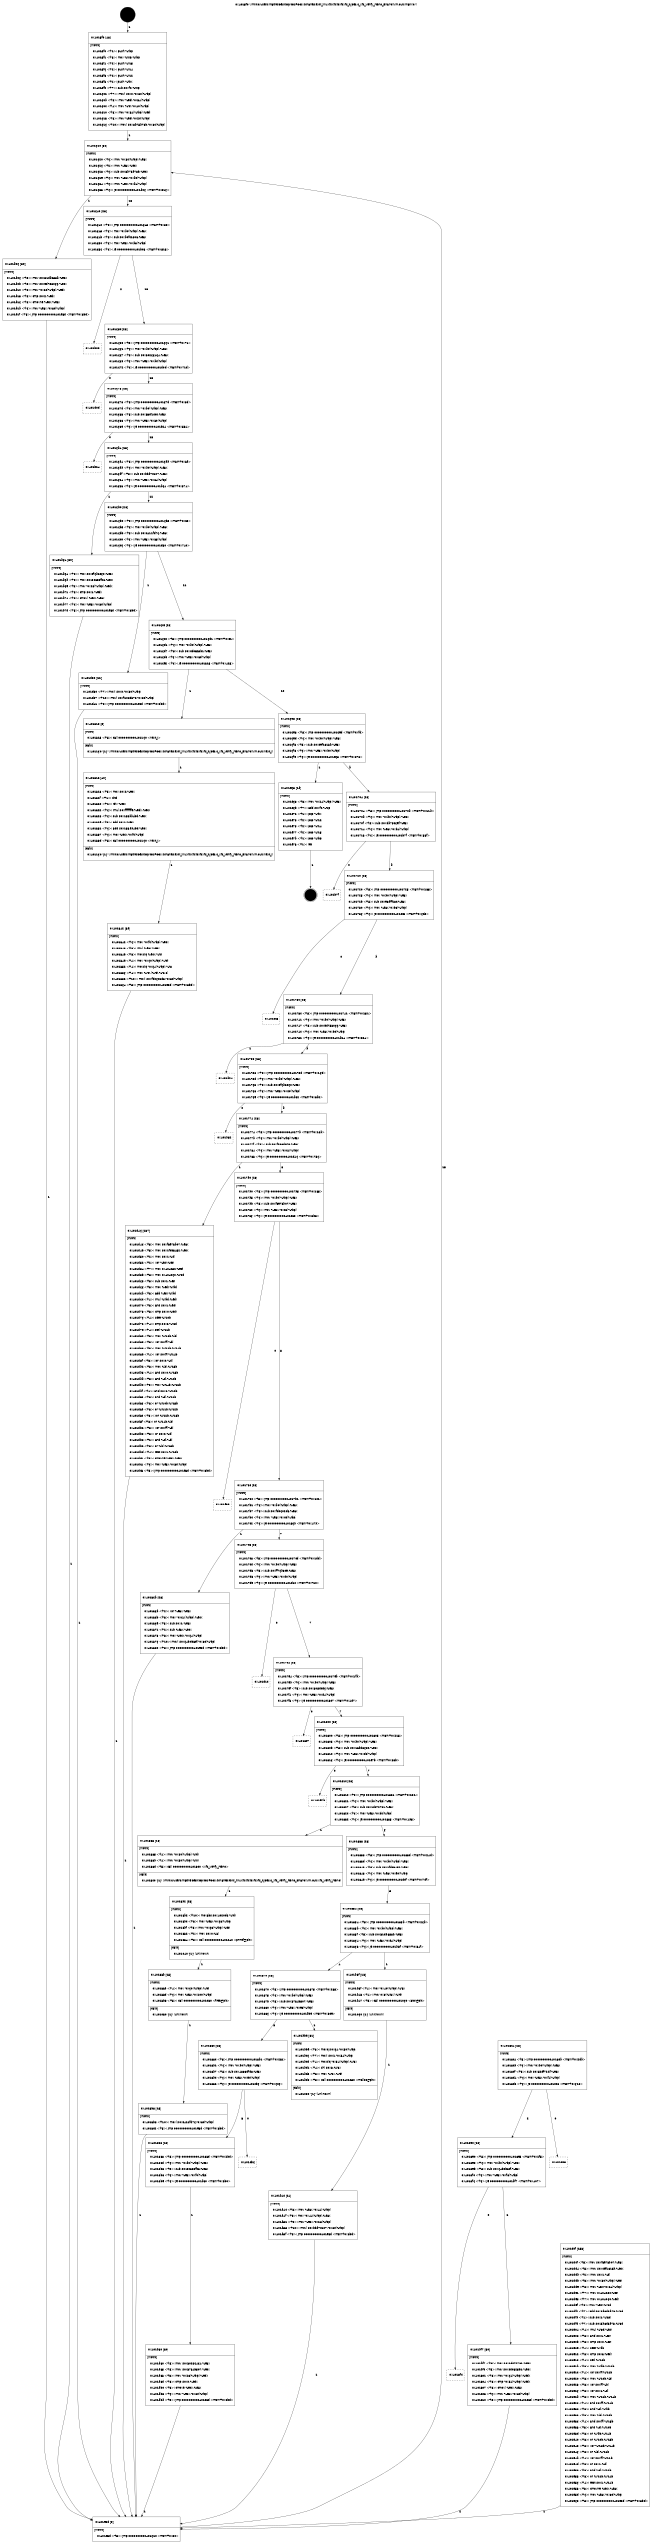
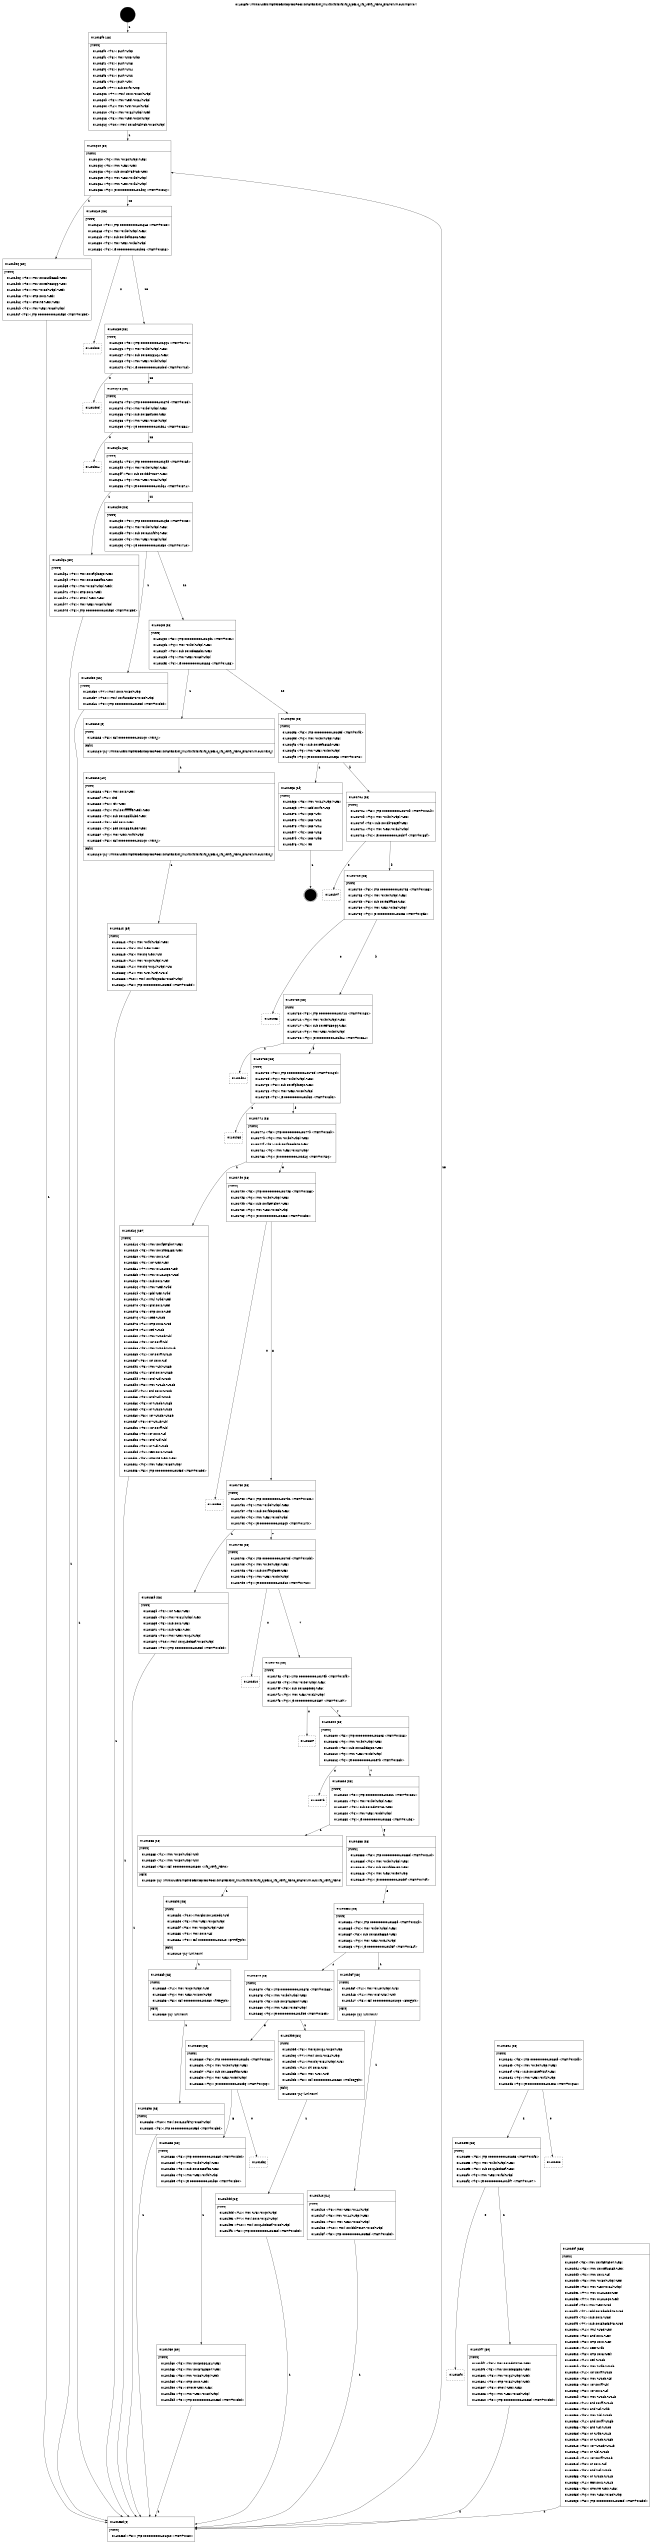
none -> (259, 2215)
